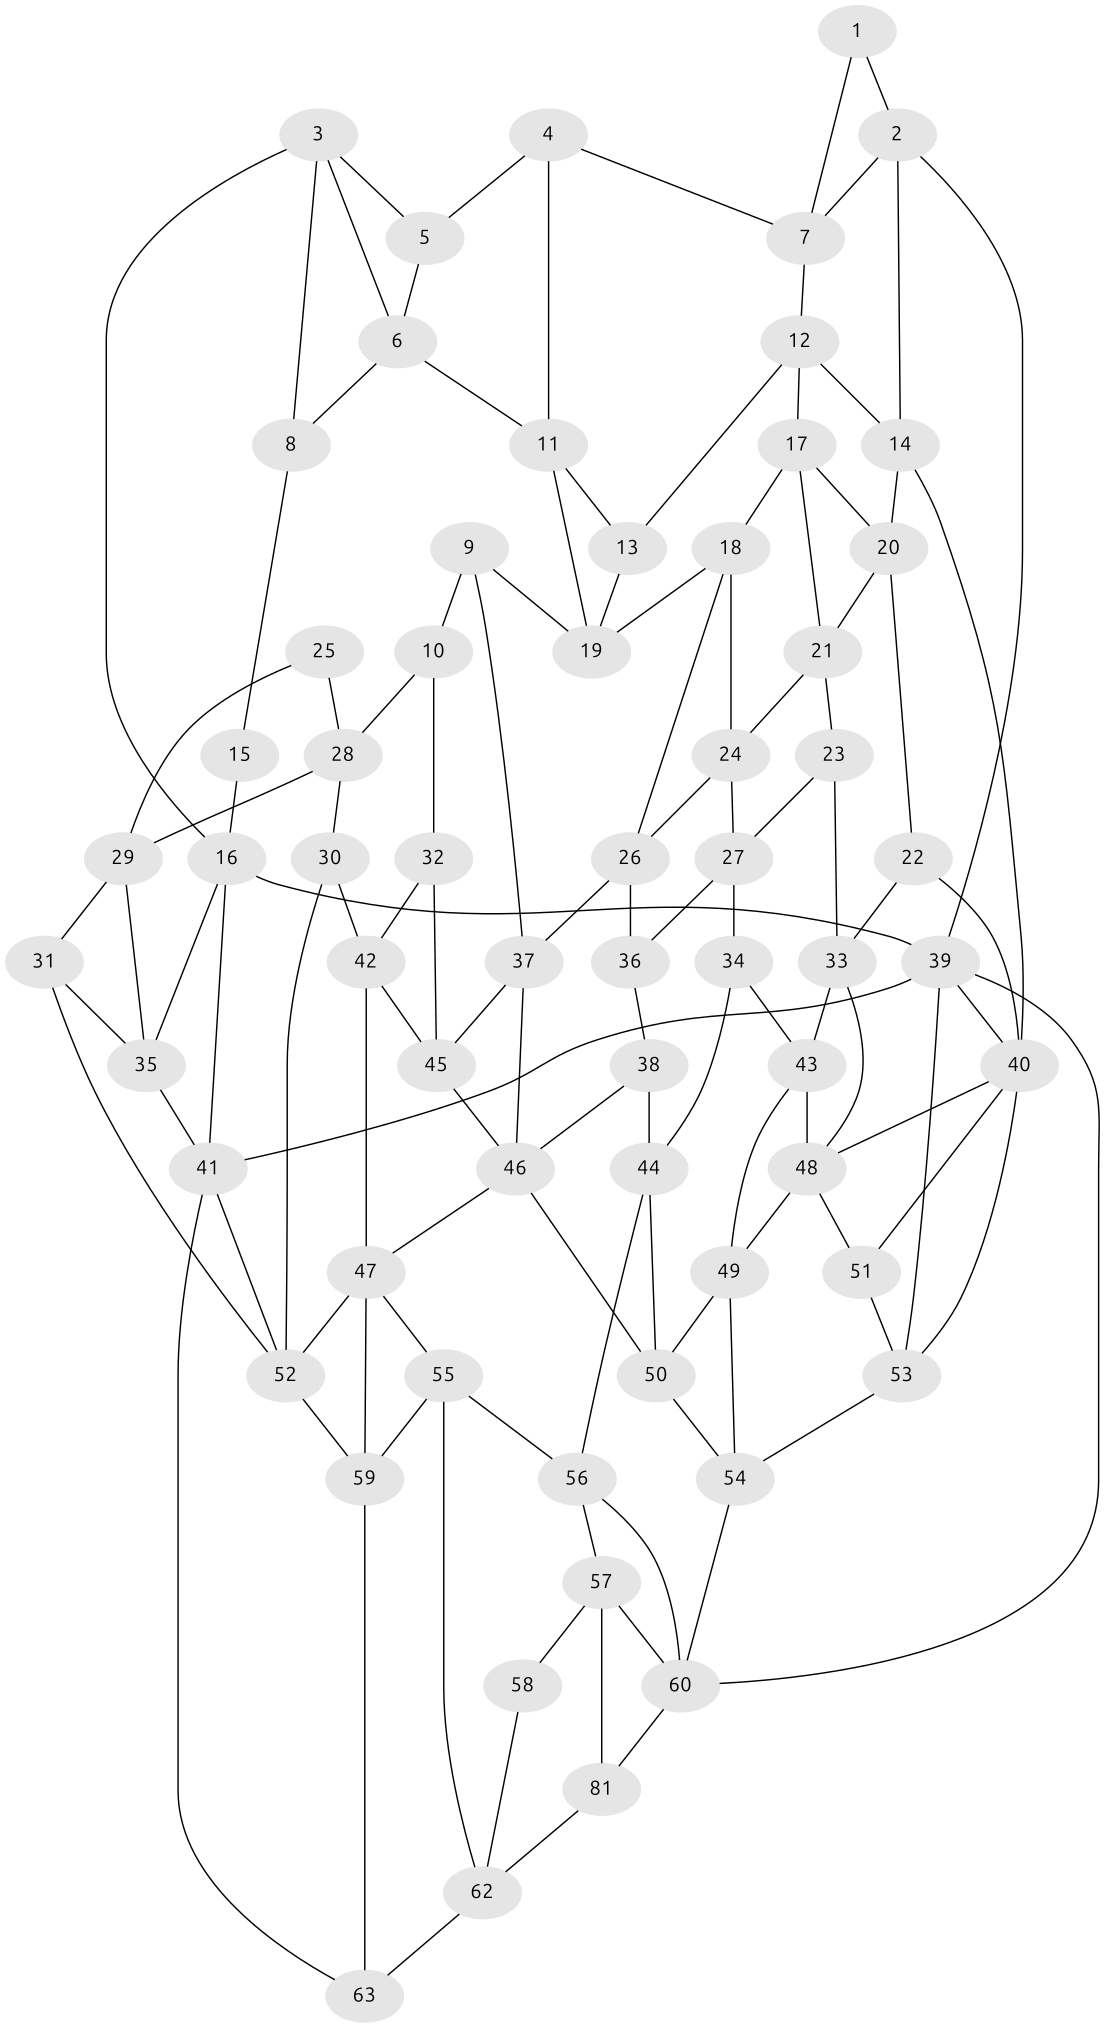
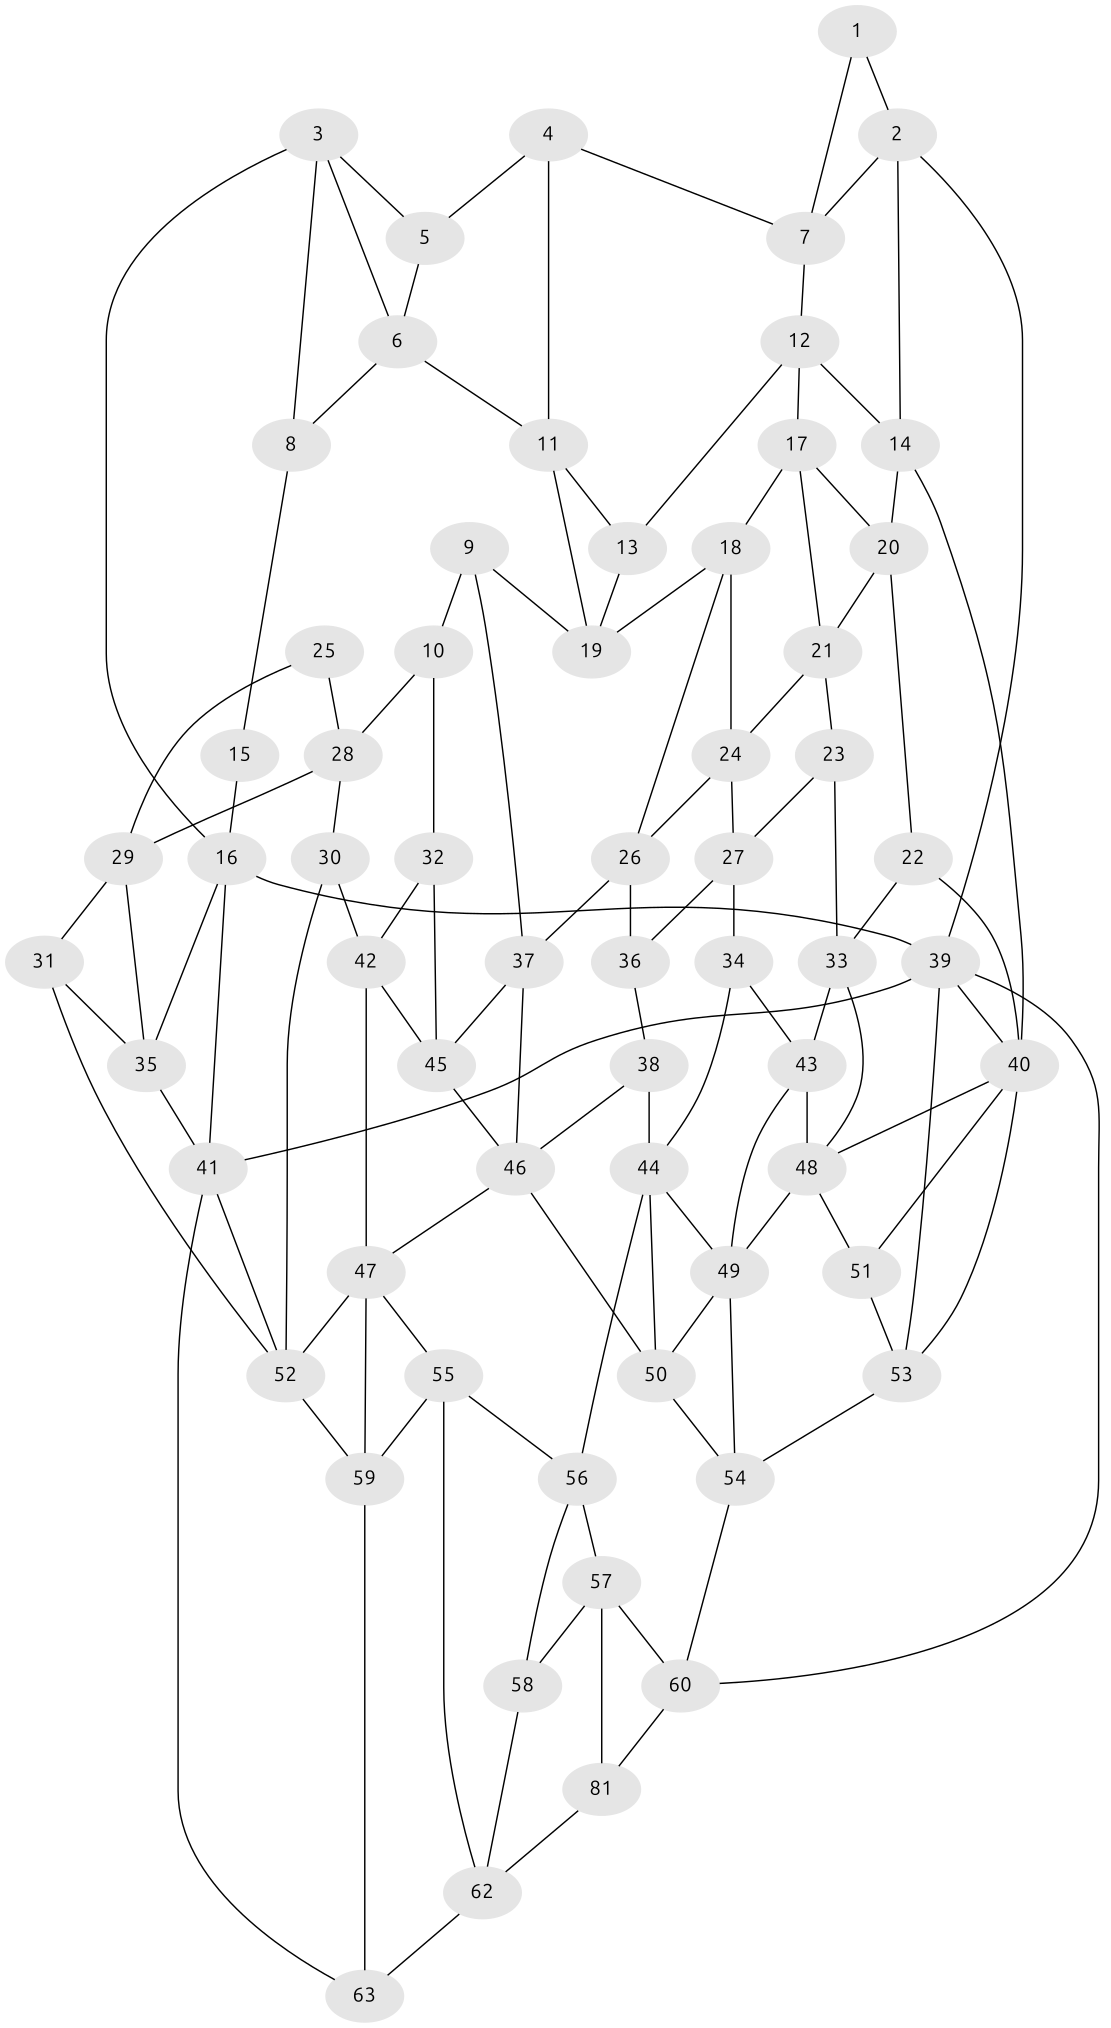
none -> (689, 1221)
(660, 1570) -> (544, 1581)
